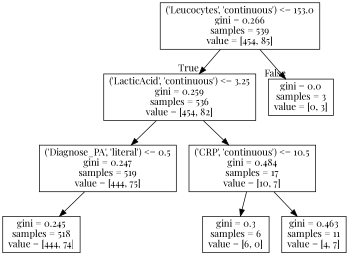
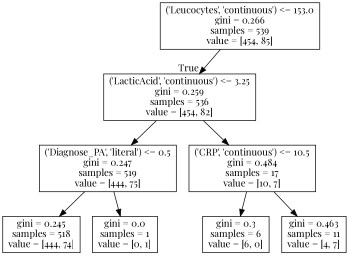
(301, 97) -> none
none -> (125, 235)
